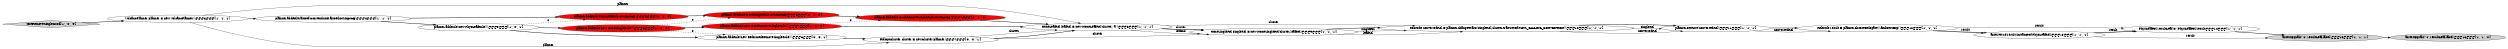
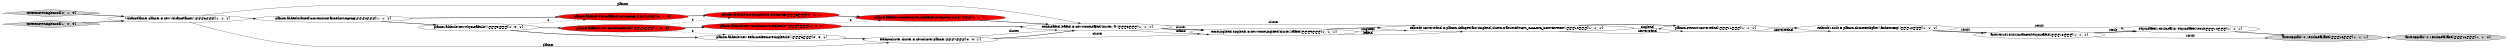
none -> (51, 13)
